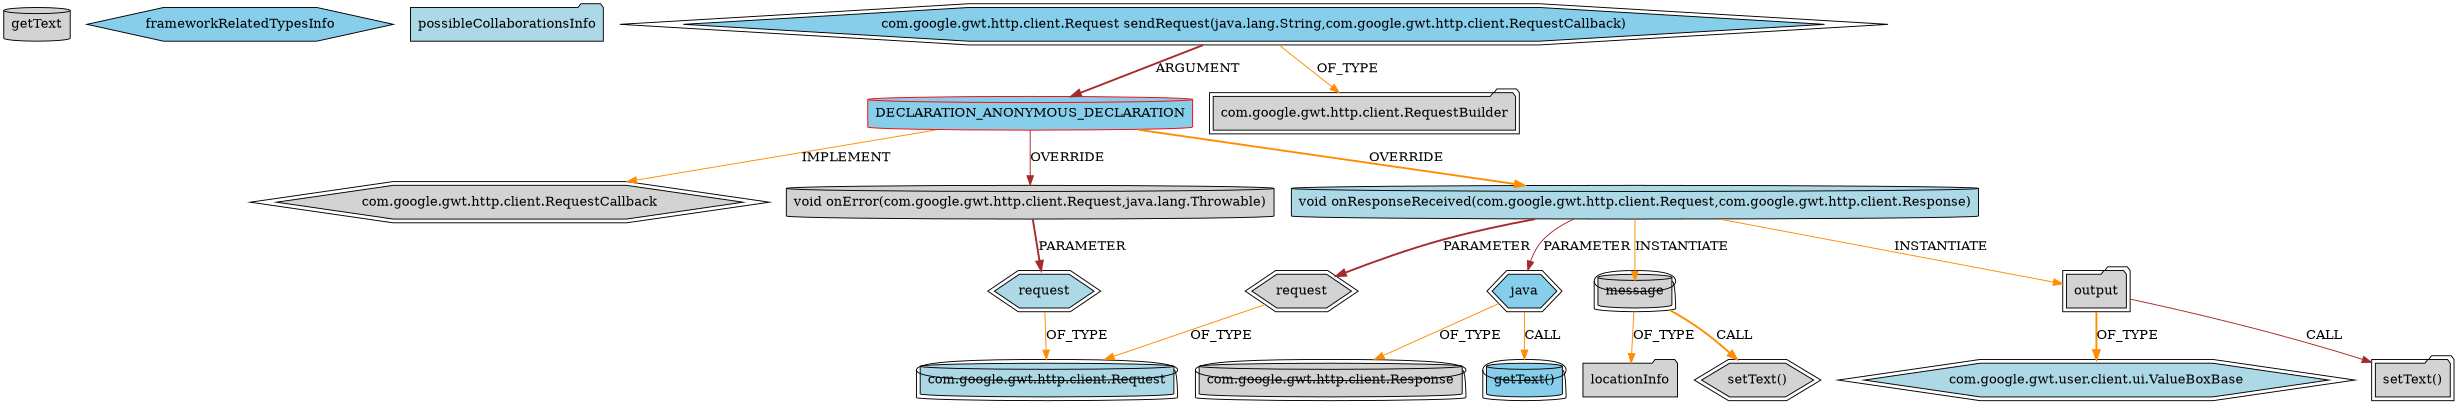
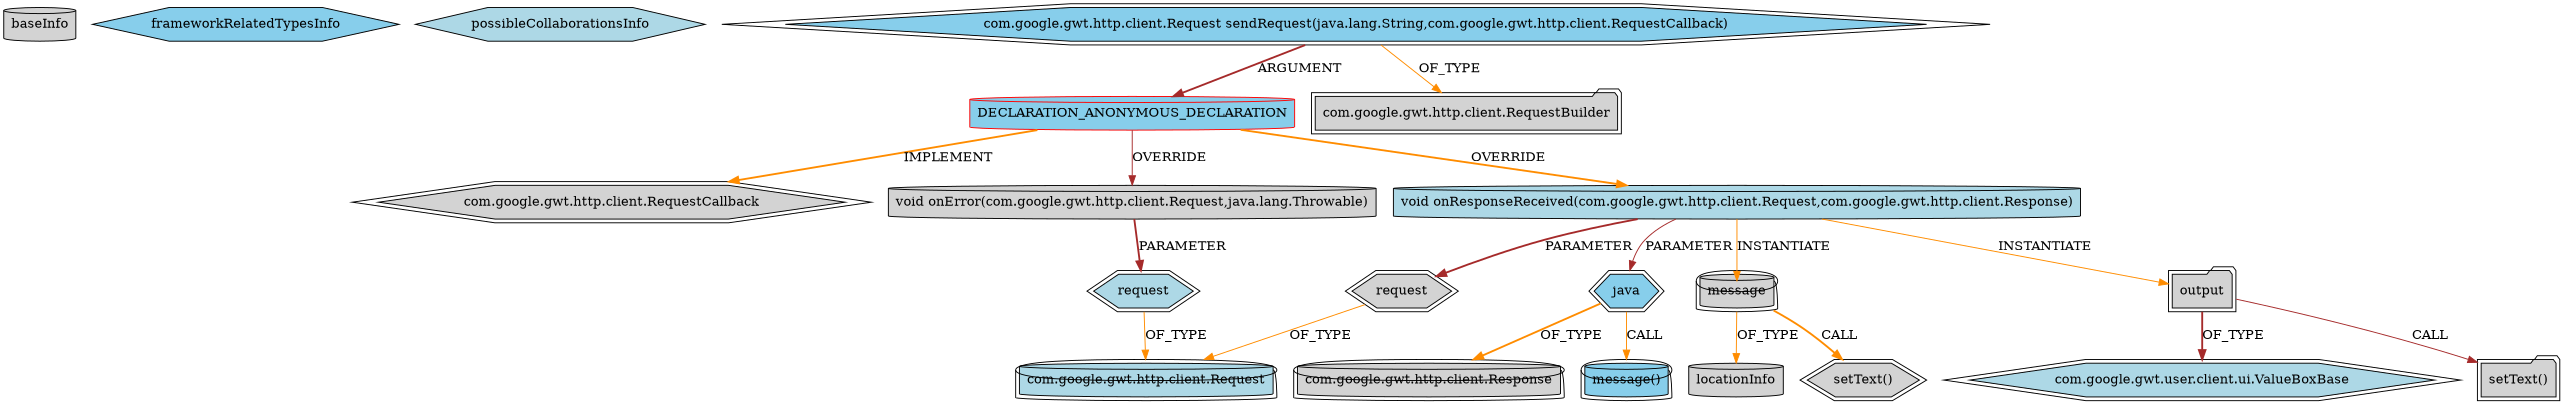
(37, 24) -> (40, 24)
(507, 24) -> (560, 24)
(786, 155) -> (888, 155)
(1441, 330) -> (1542, 330)
(2096, 331) -> (2202, 331)
(1524, 380) -> (1626, 380)
(1630, 380) -> (1736, 380)
